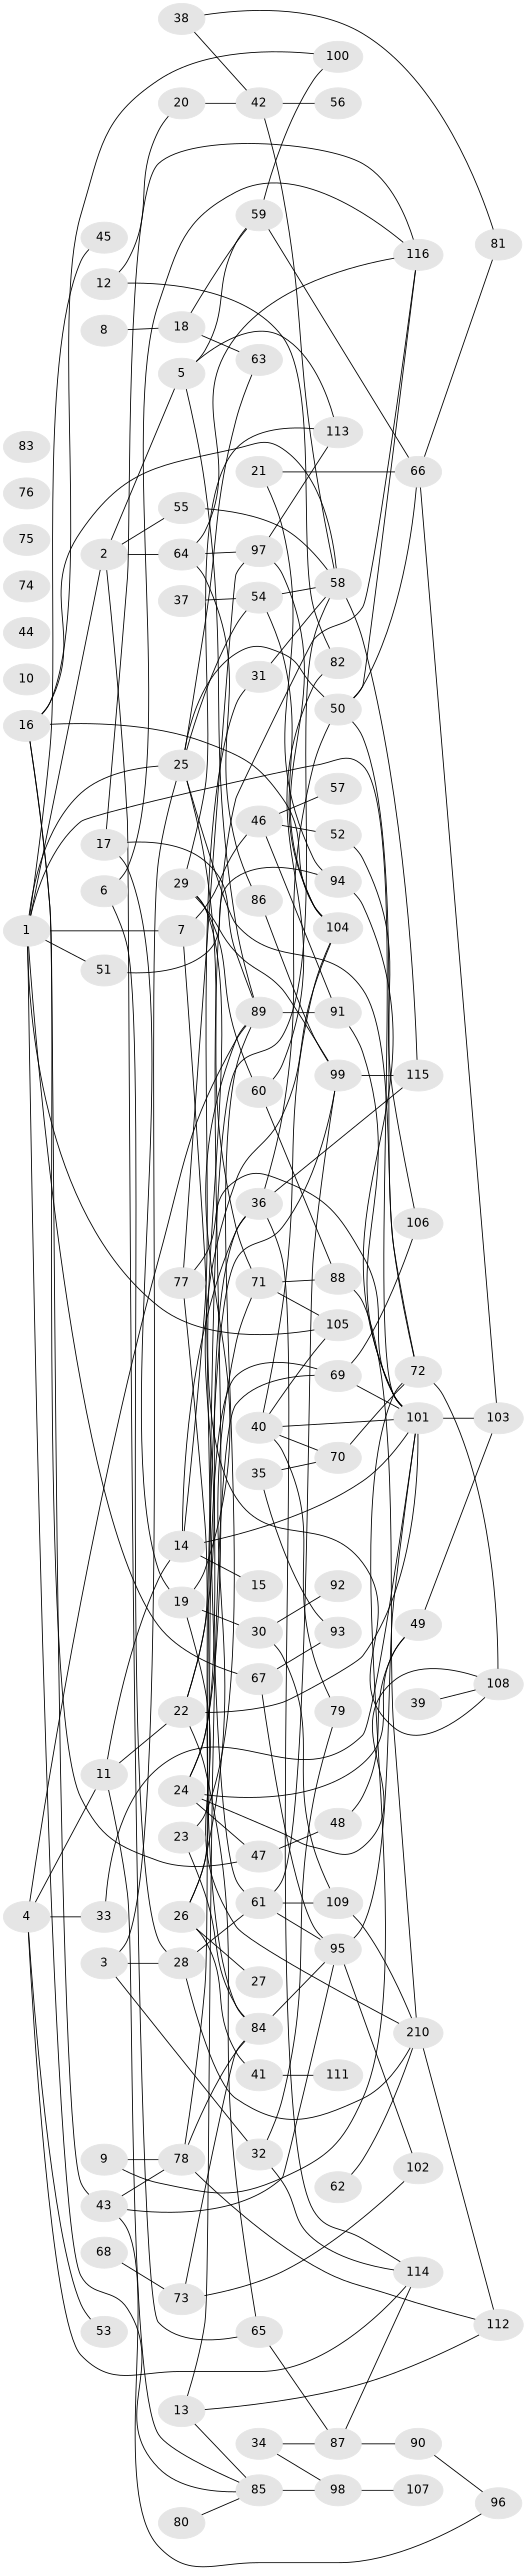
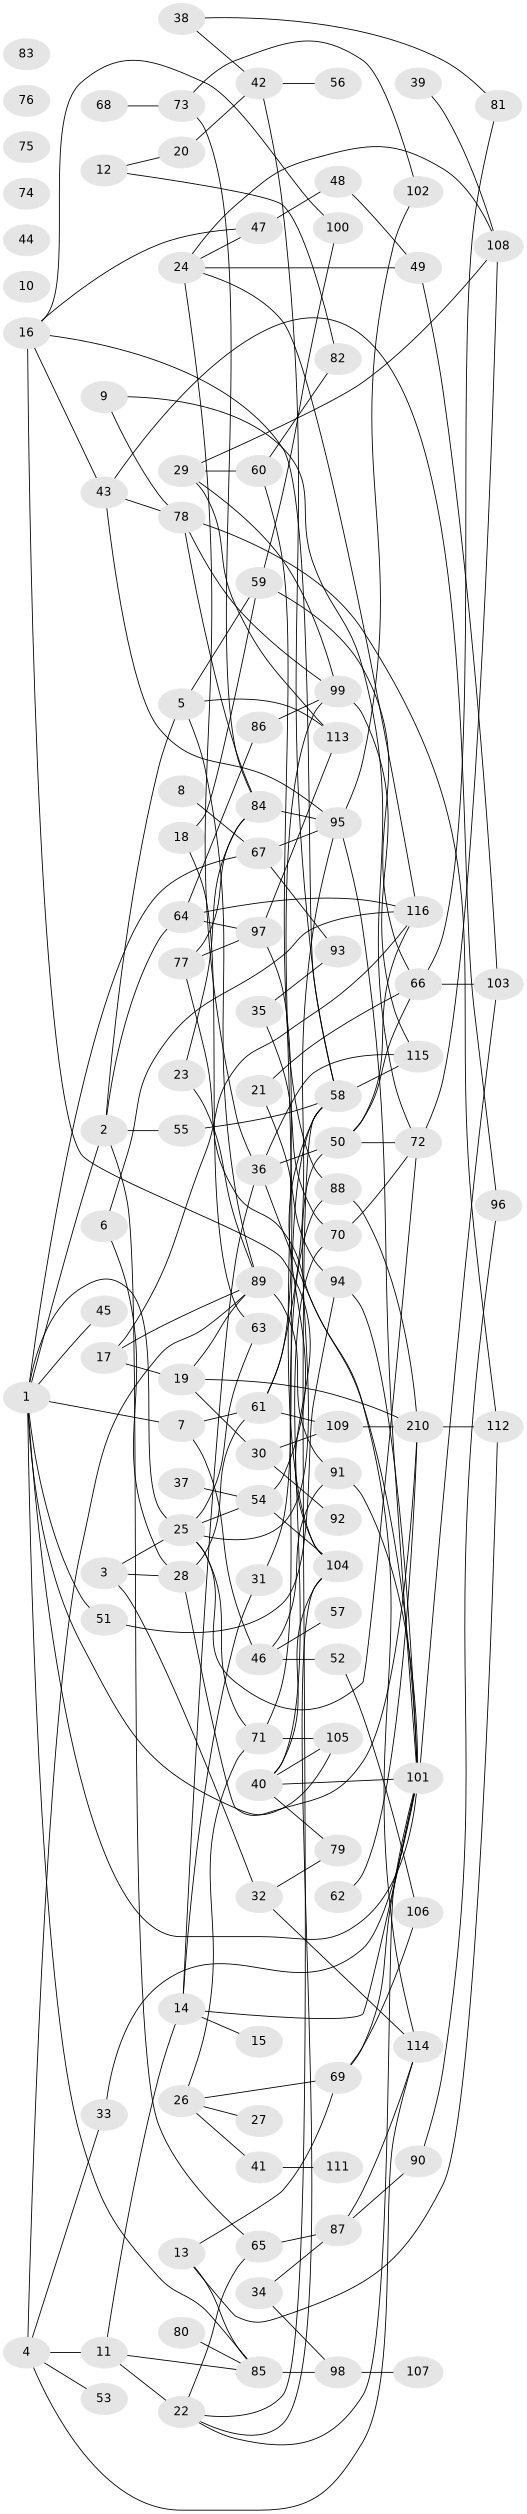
(143, 329) -> (225, 826)
